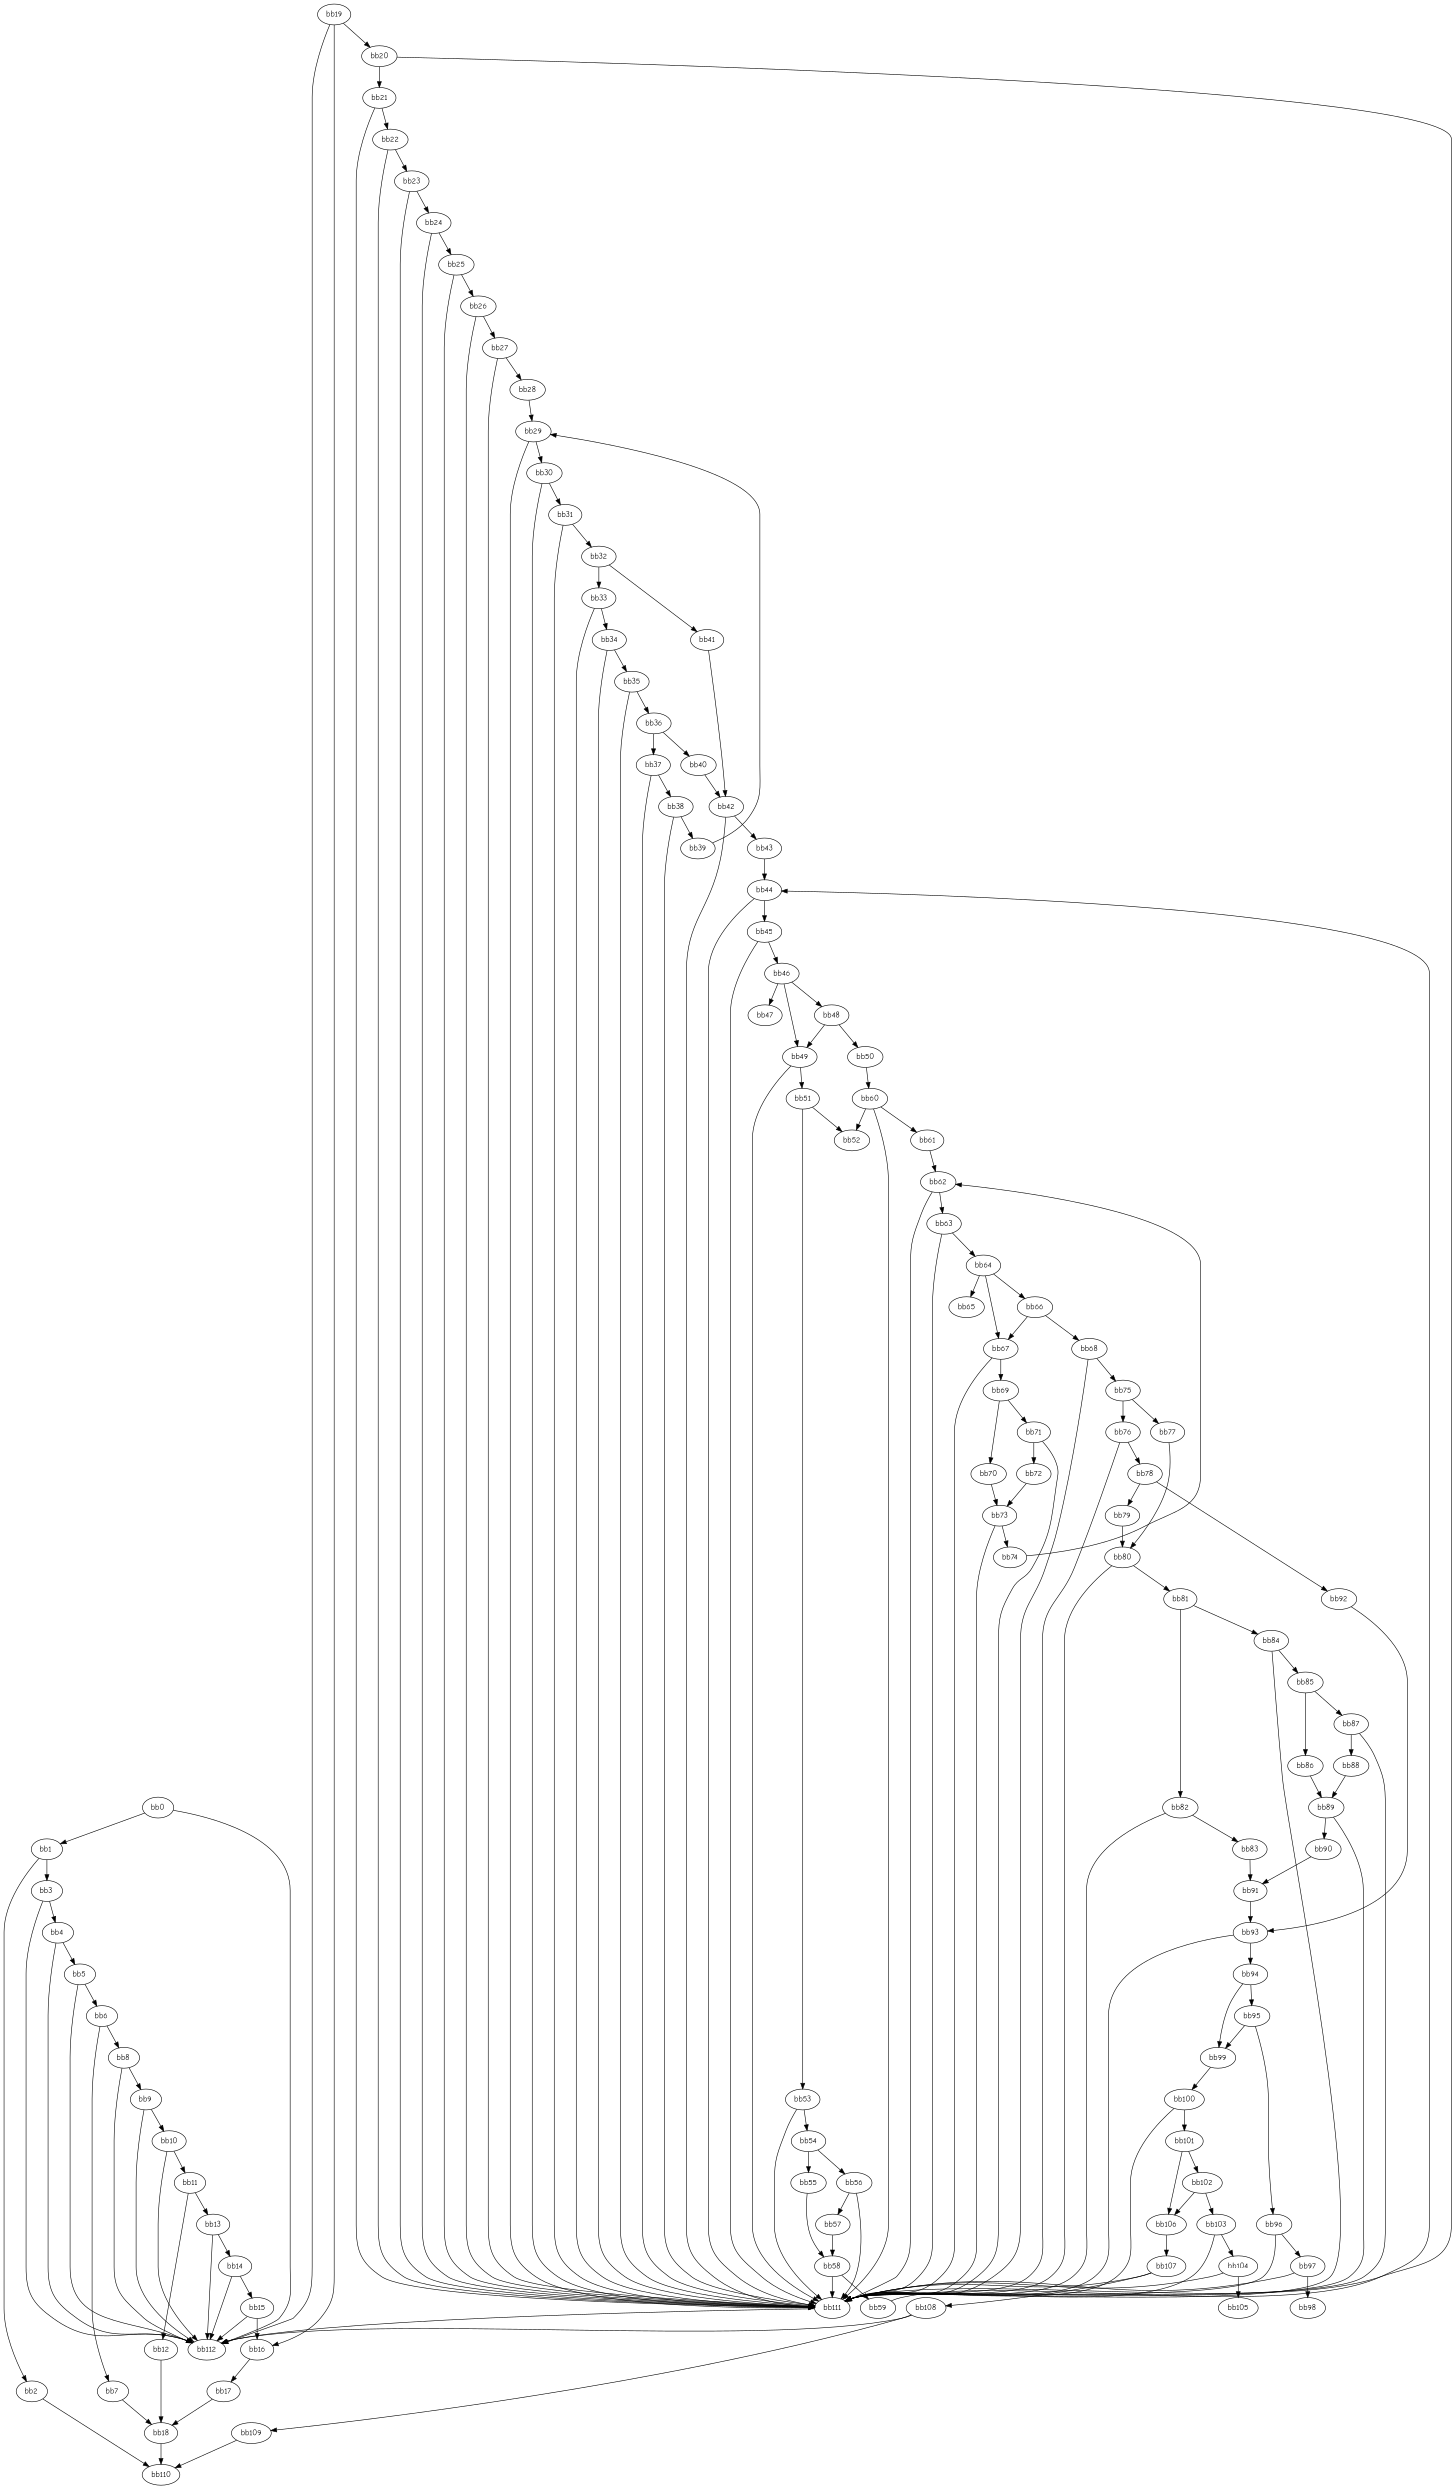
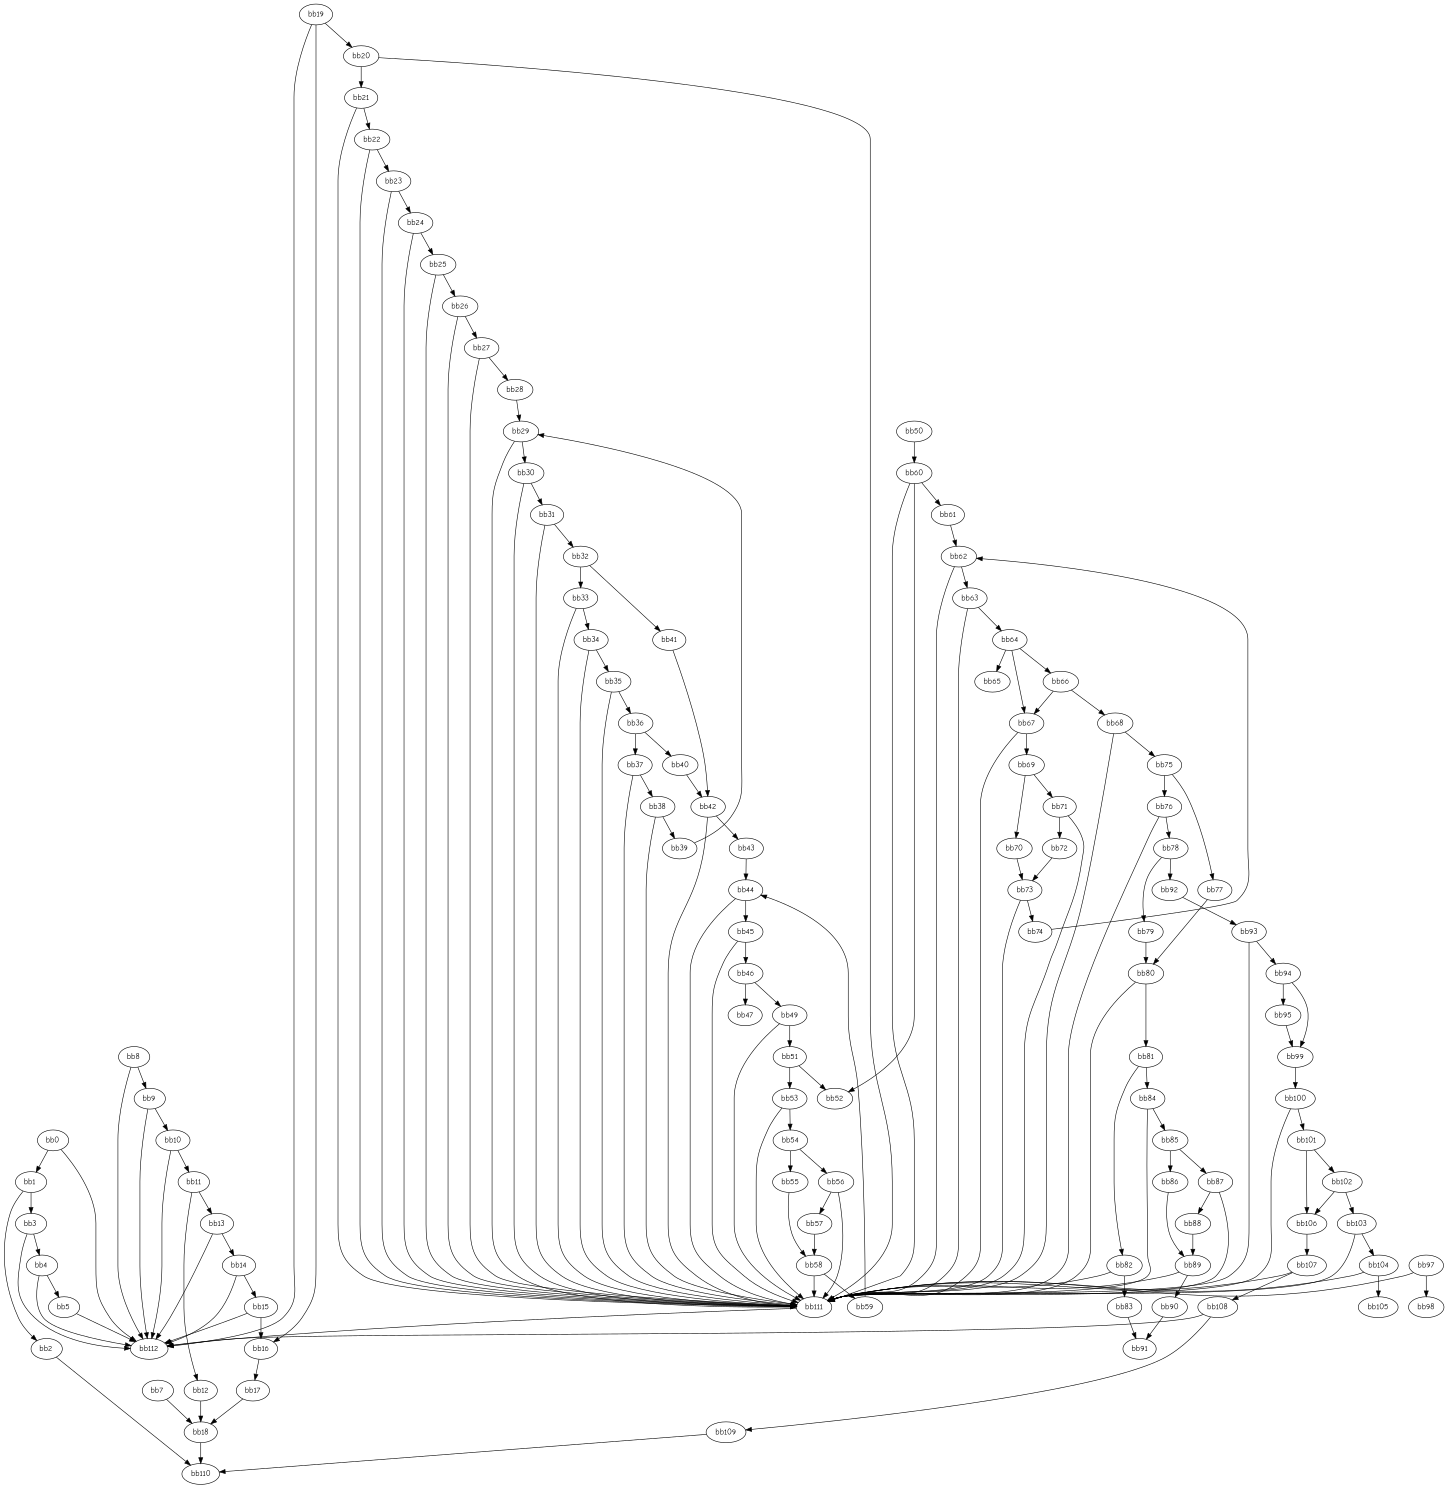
(832, 1015) -> none
(1250, 1909) -> none
(102, 2016) -> none
(1274, 2225) -> none
